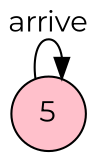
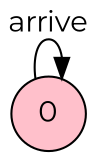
(49, 114) -> (49, 114)
